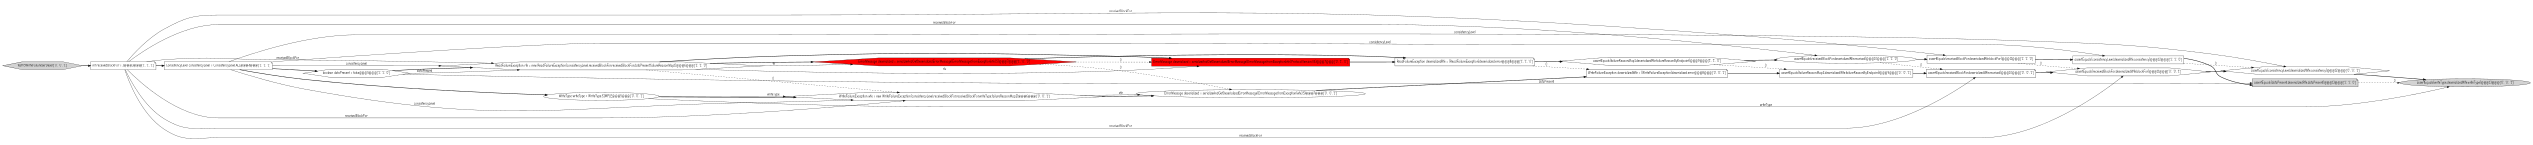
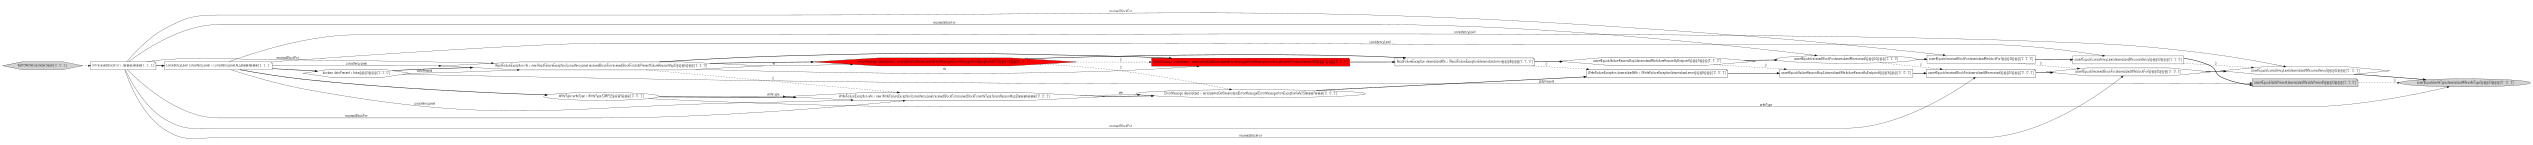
(85, 66) -> (85, 66)
